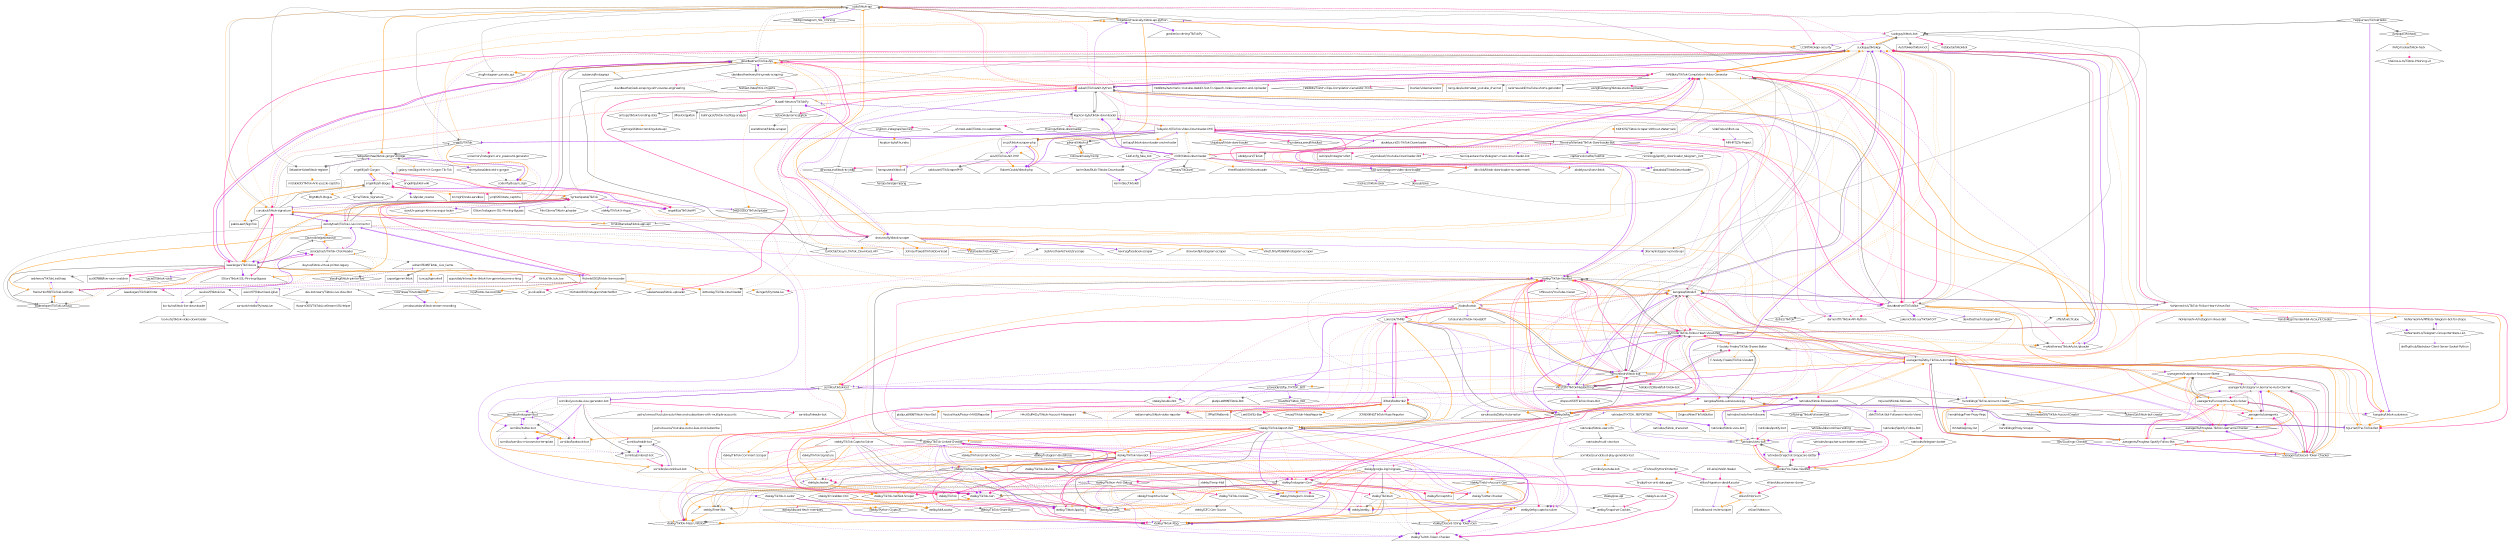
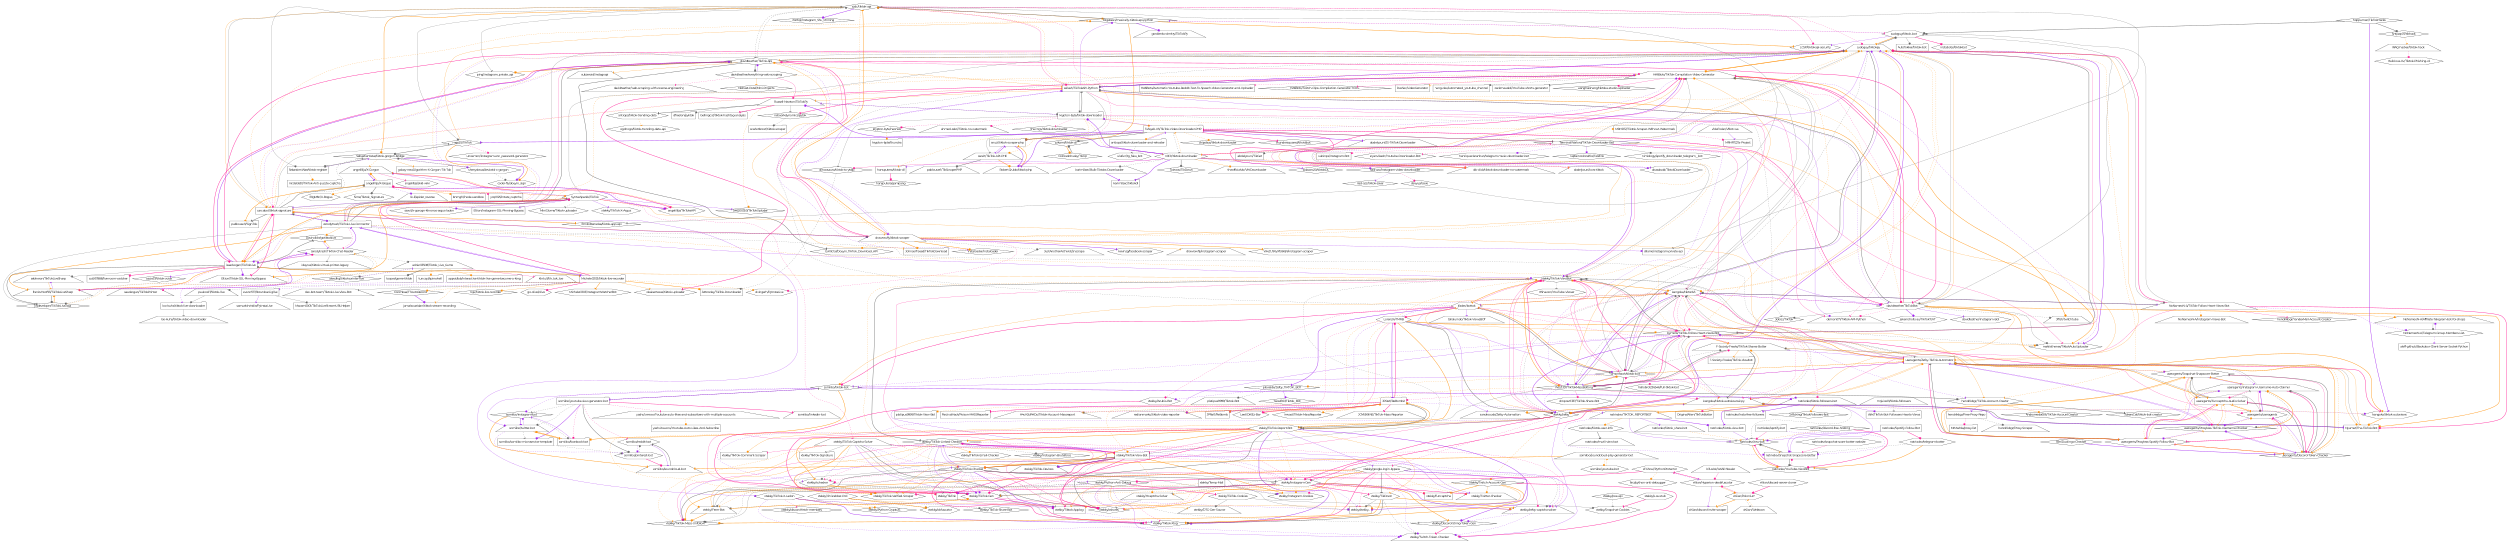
(894, 129) -> (887, 129)
